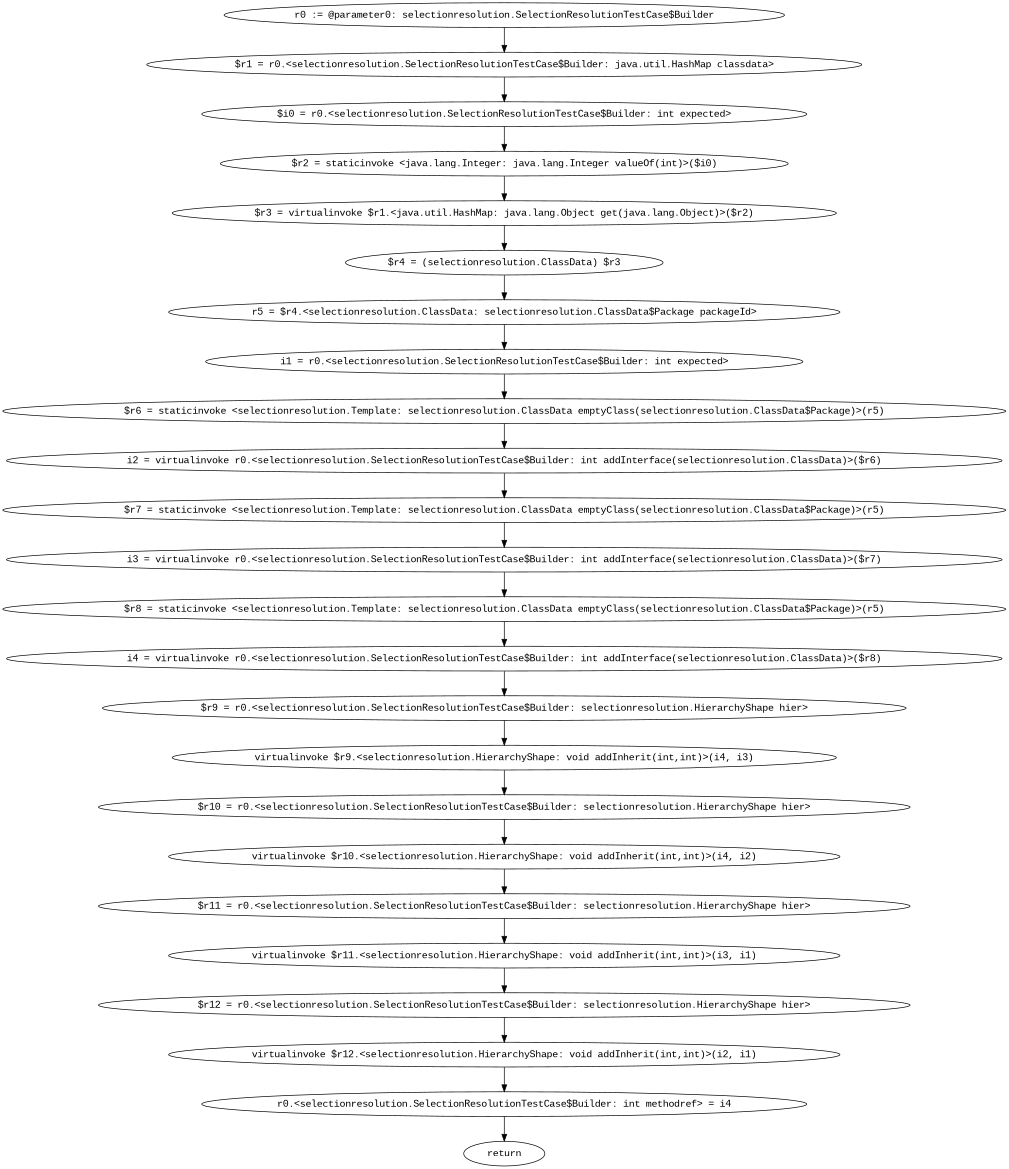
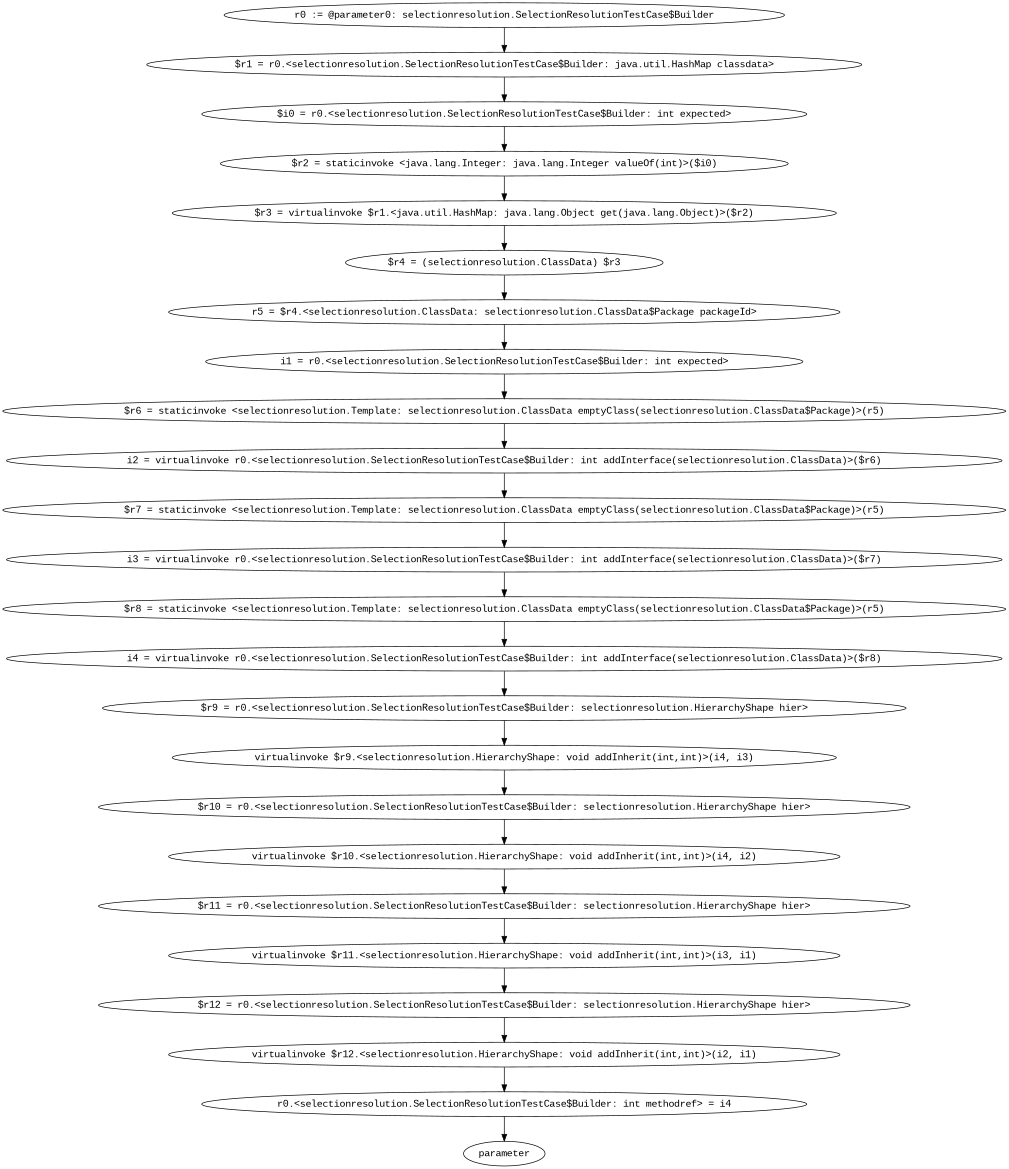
(504, 1154) -> (504, 1154)
